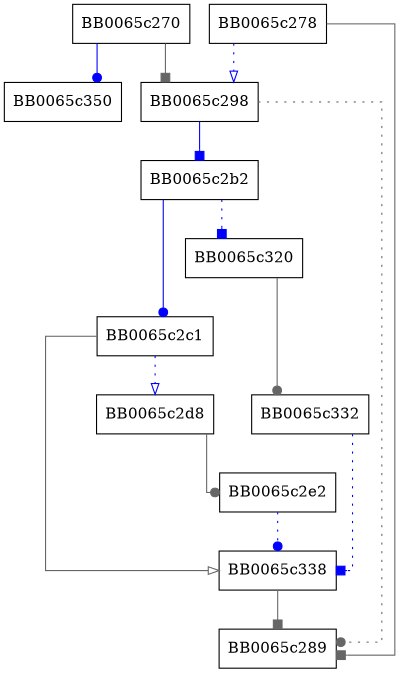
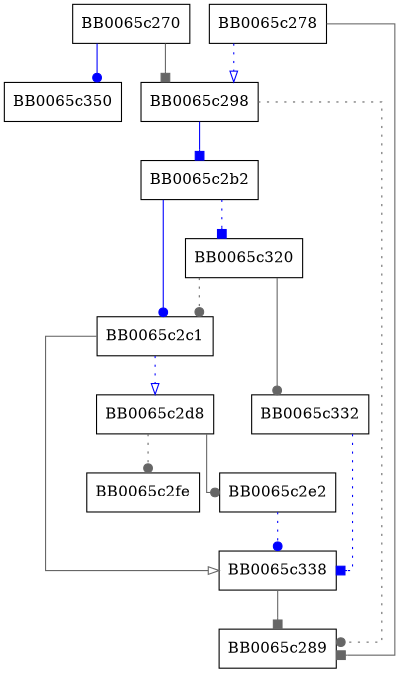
none -> (199, 293)
none -> (143, 492)
